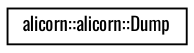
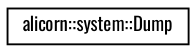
(97, 26) -> (98, 26)
